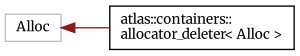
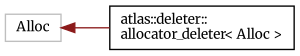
(202, 28) -> (202, 28)
